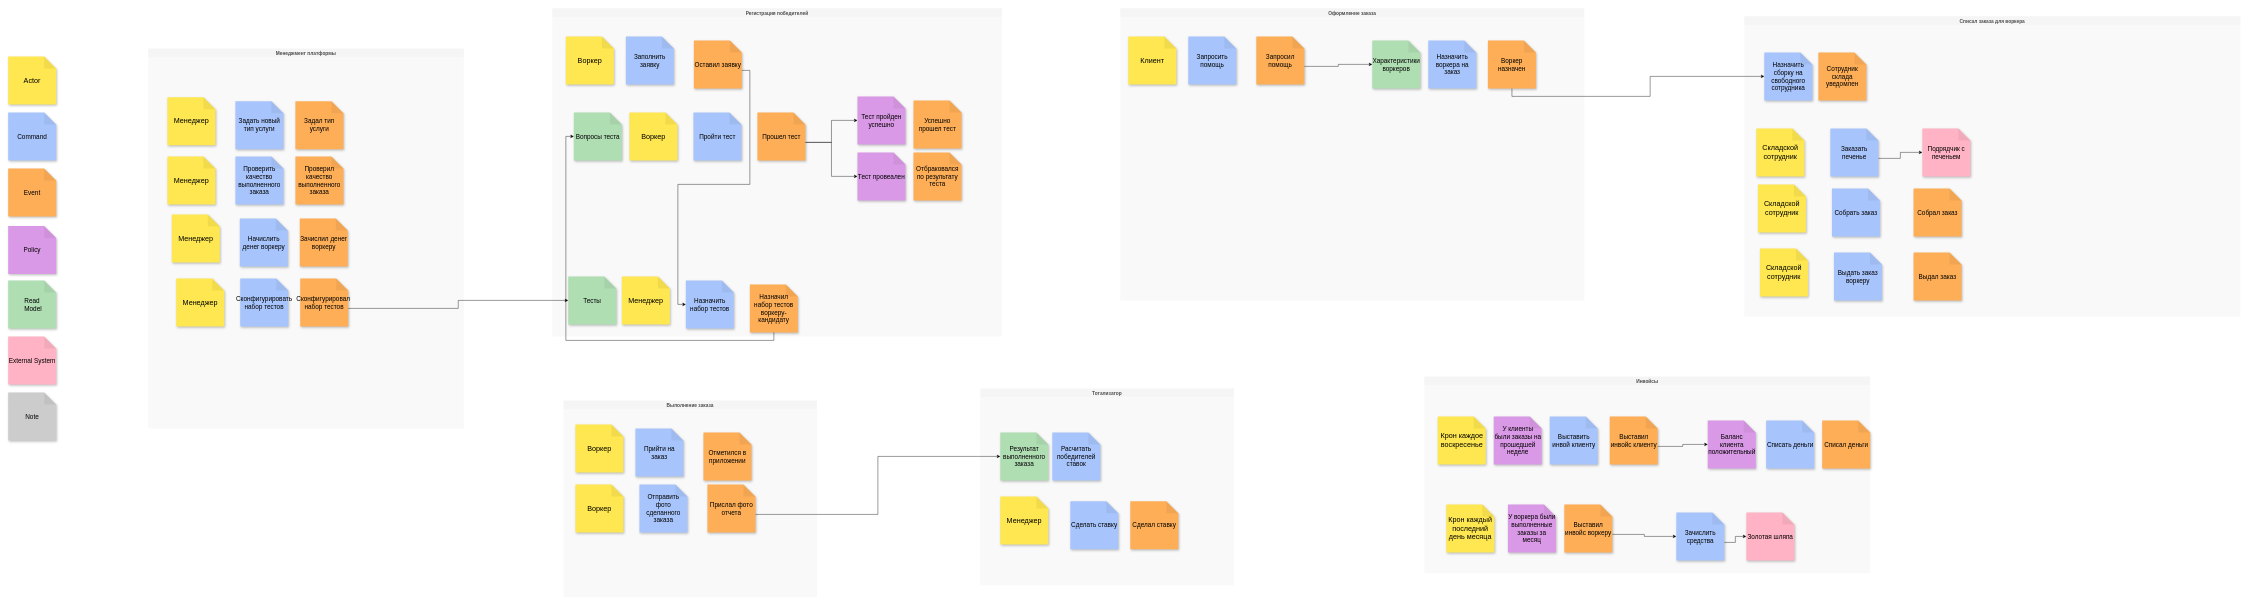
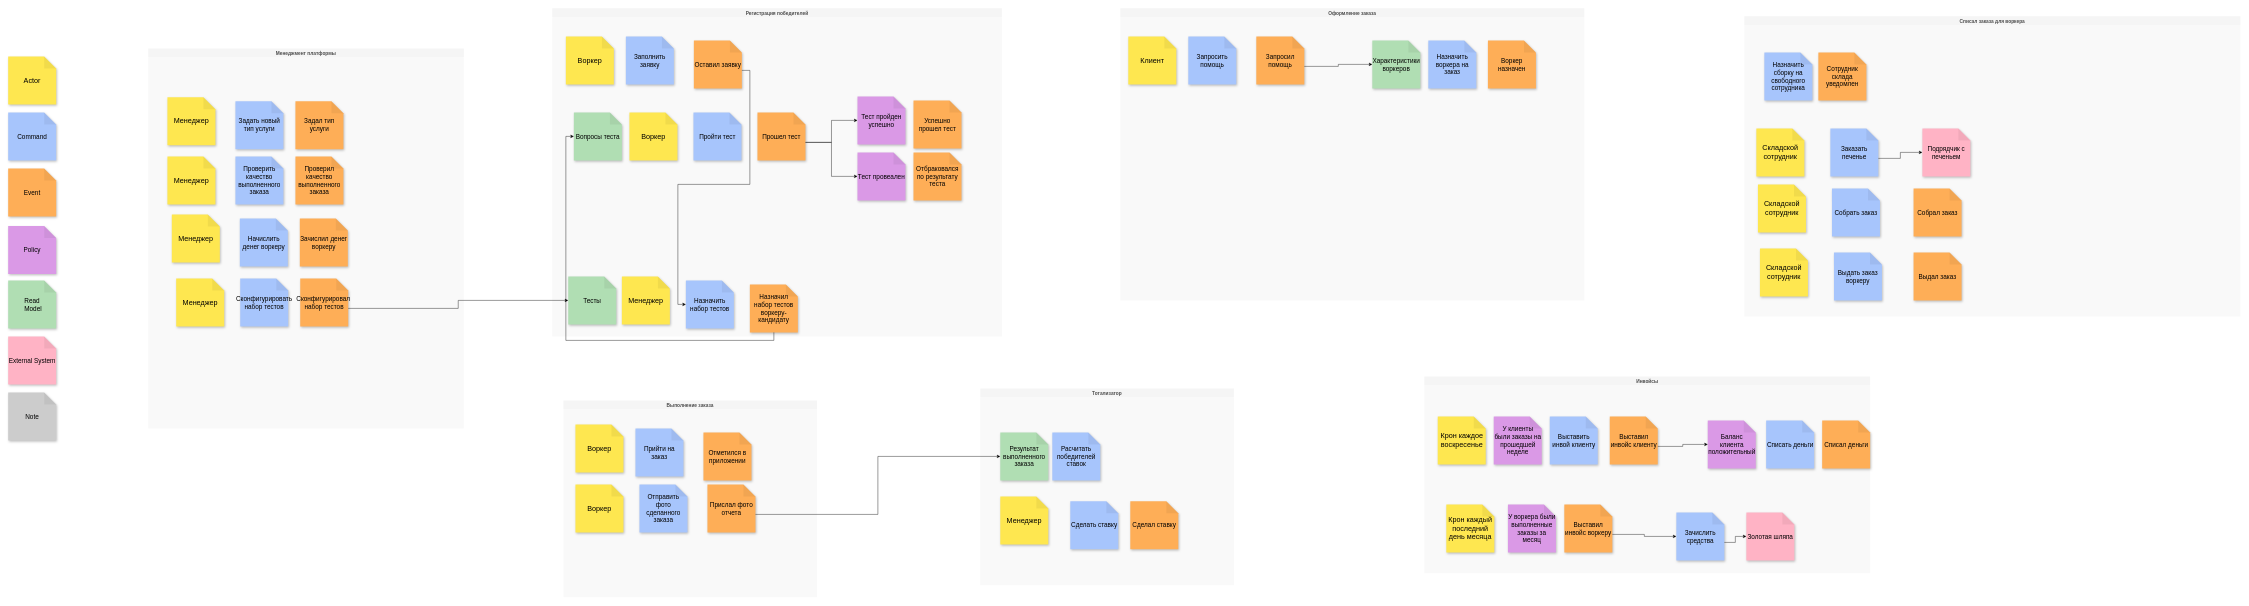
(1760, 76) -> none
